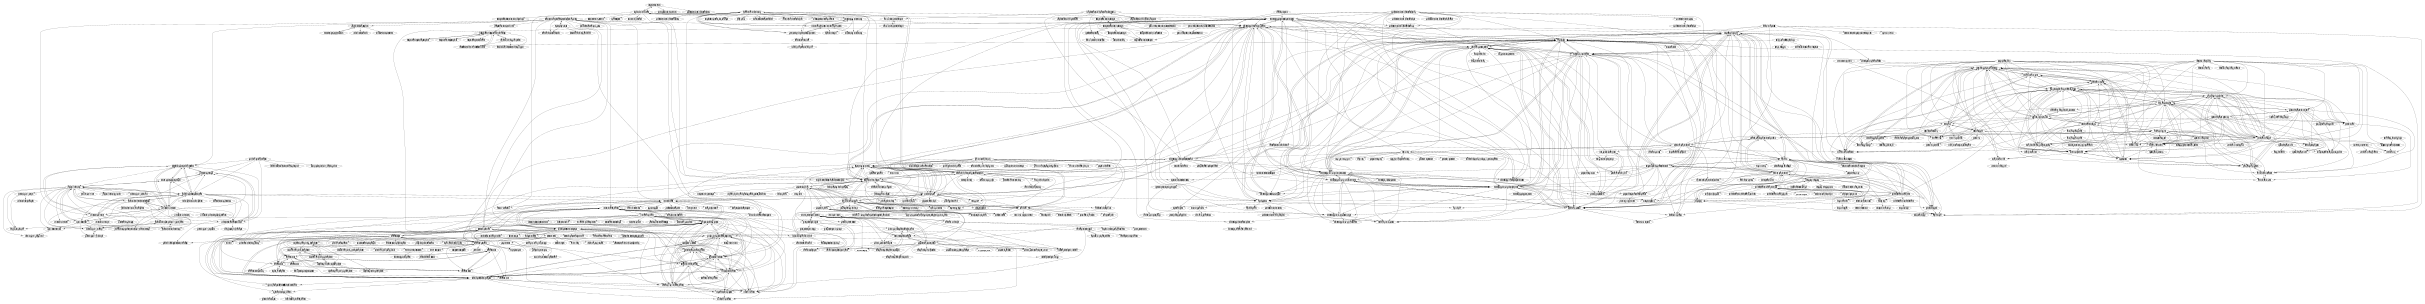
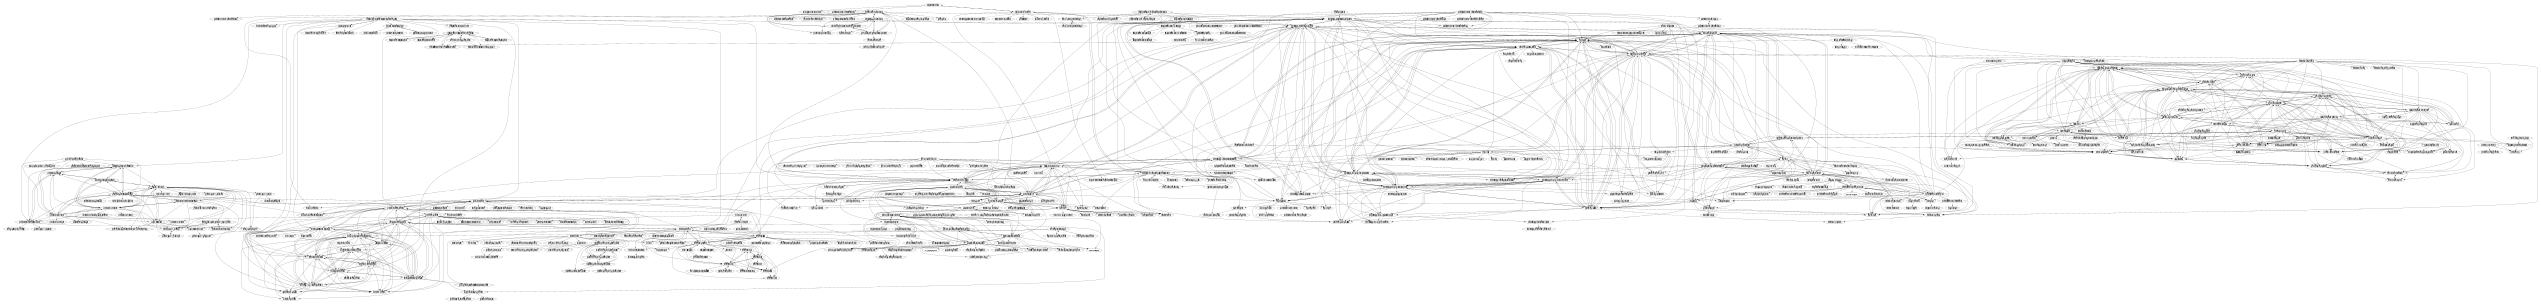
(510, 19) -> (972, 19)
none -> (996, 222)
